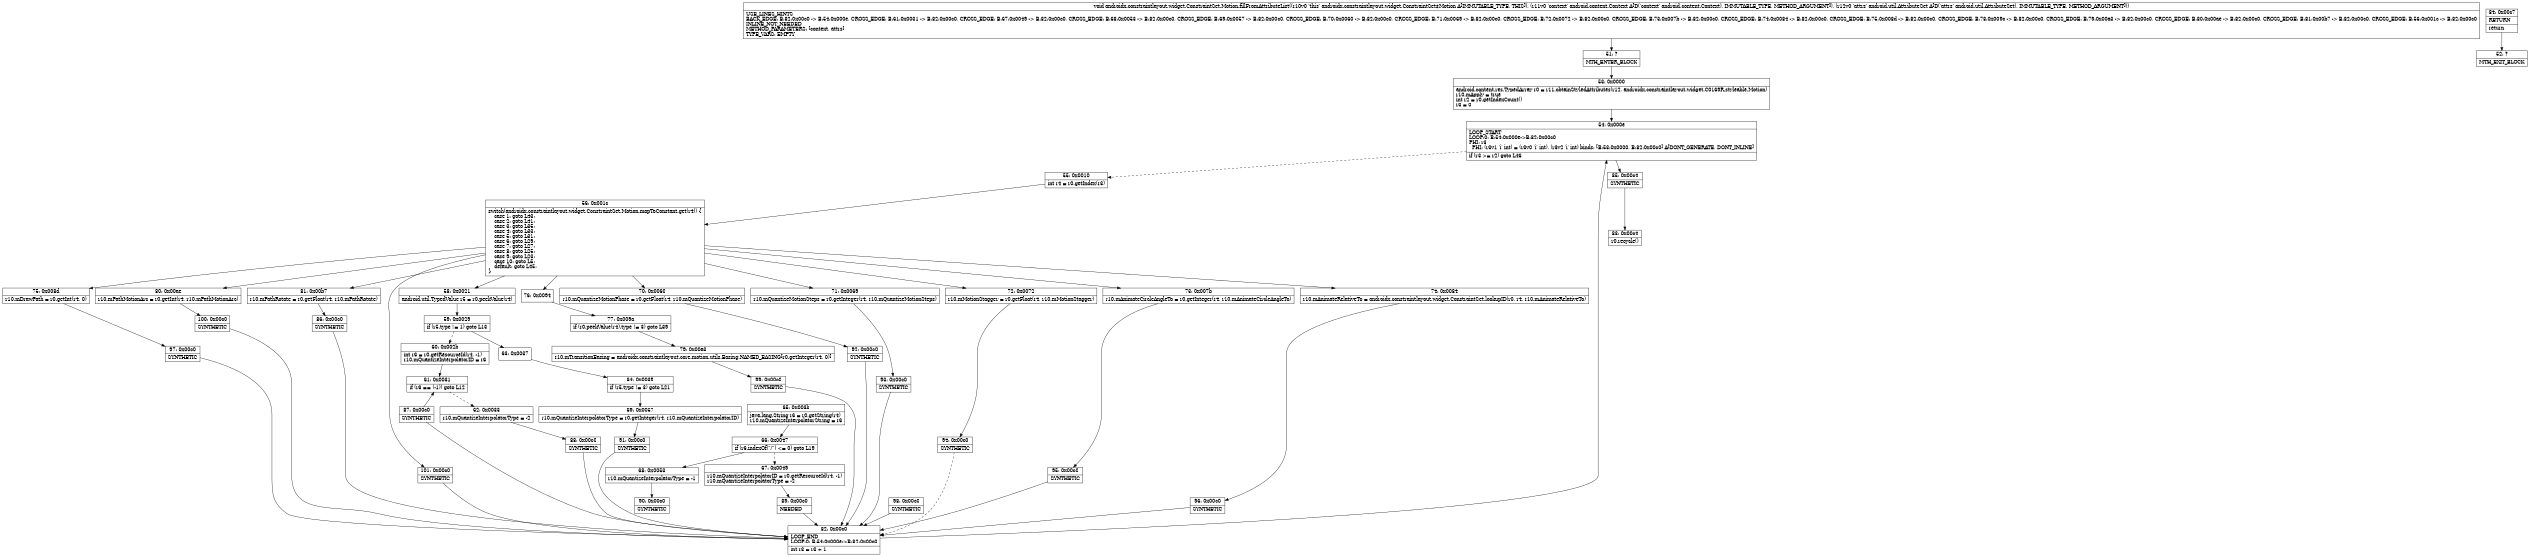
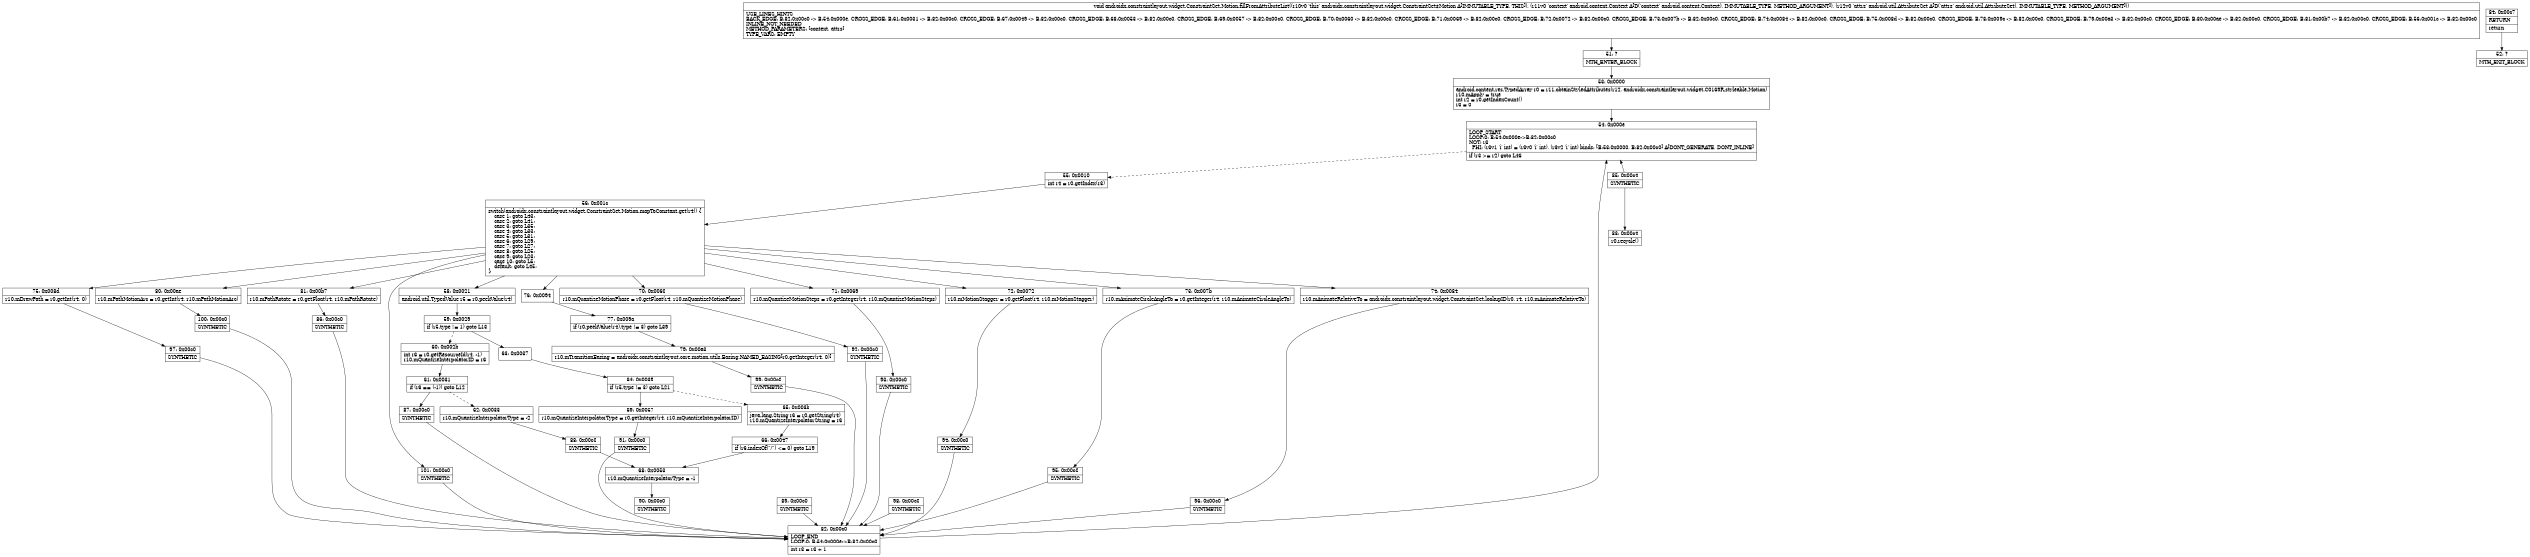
(1479, 143) -> (1479, 143)
(1617, 165) -> (1623, 168)
none -> (709, 397)
(428, 401) -> (426, 398)
(775, 475) -> none
(933, 506) -> (933, 506)
(791, 509) -> (794, 509)
(607, 514) -> (616, 459)
